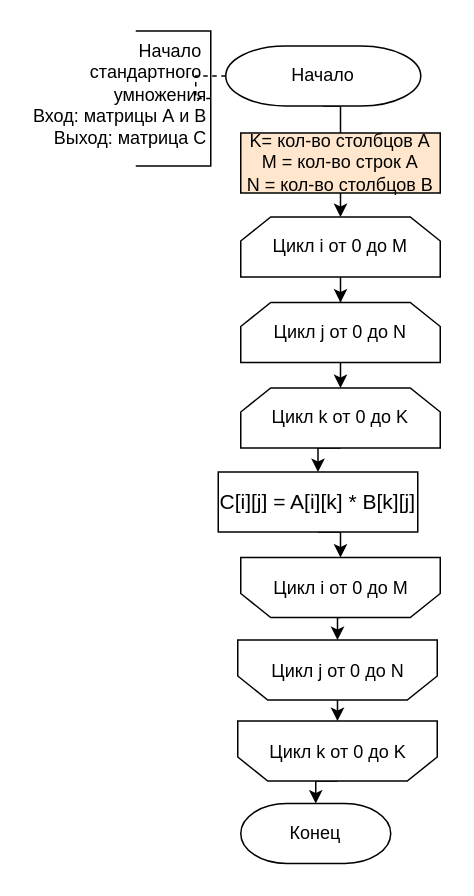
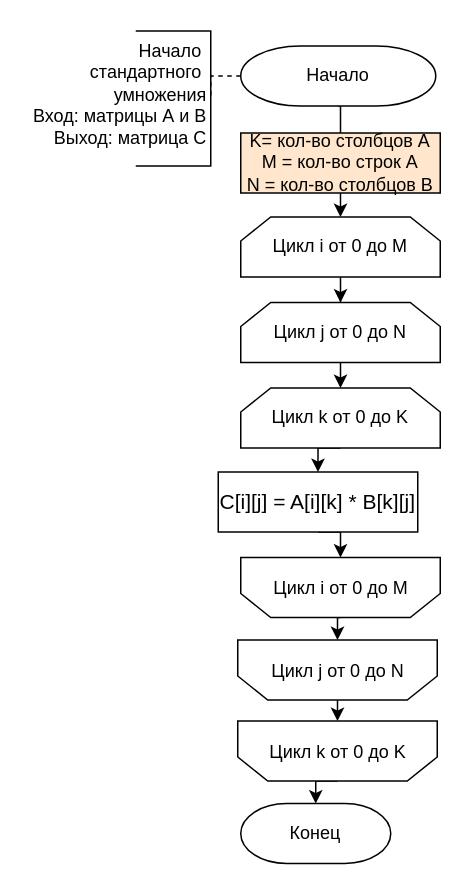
(323, 76) -> (338, 76)
